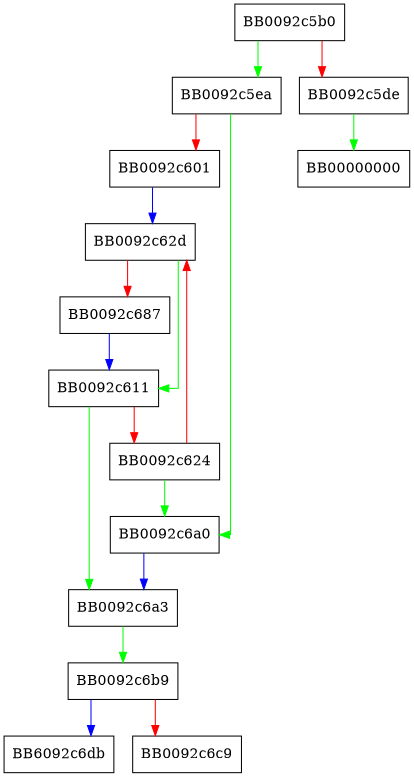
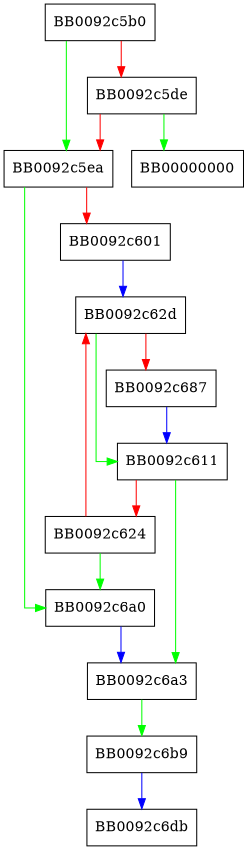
none -> (100, 127)
(59, 754) -> (142, 828)
(187, 754) -> none
